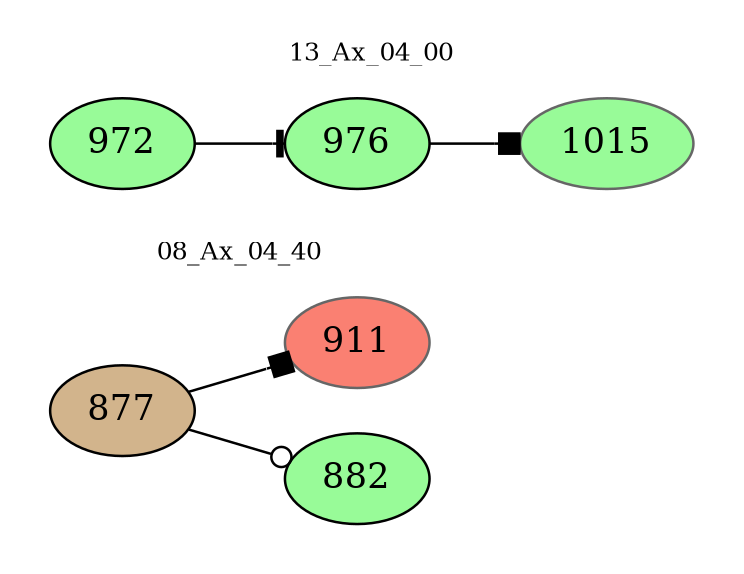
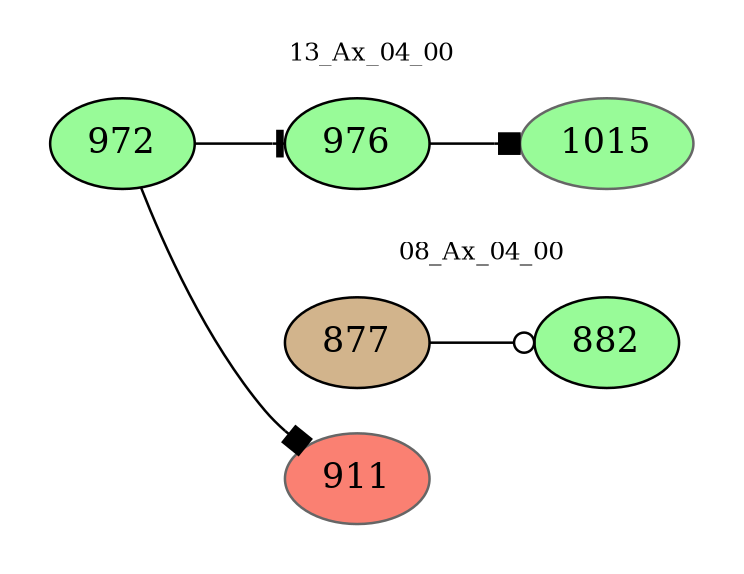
(240, 253) -> (482, 253)
(228, 380) -> (202, 317)
